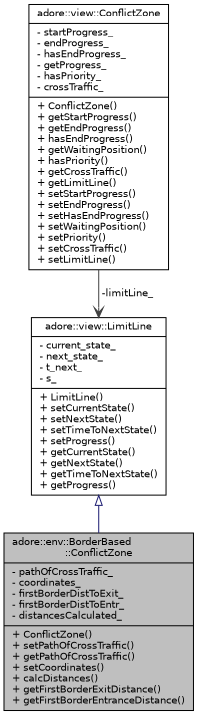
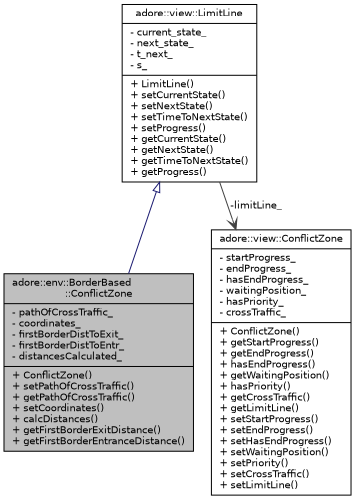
(72, 65) -> (263, 291)
(99, 289) -> (226, 201)
